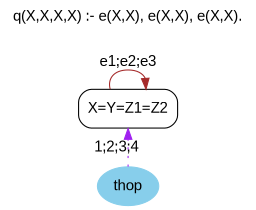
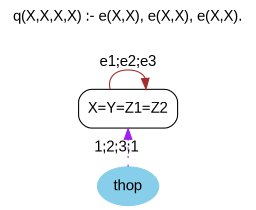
(117, 147) -> (117, 147)
